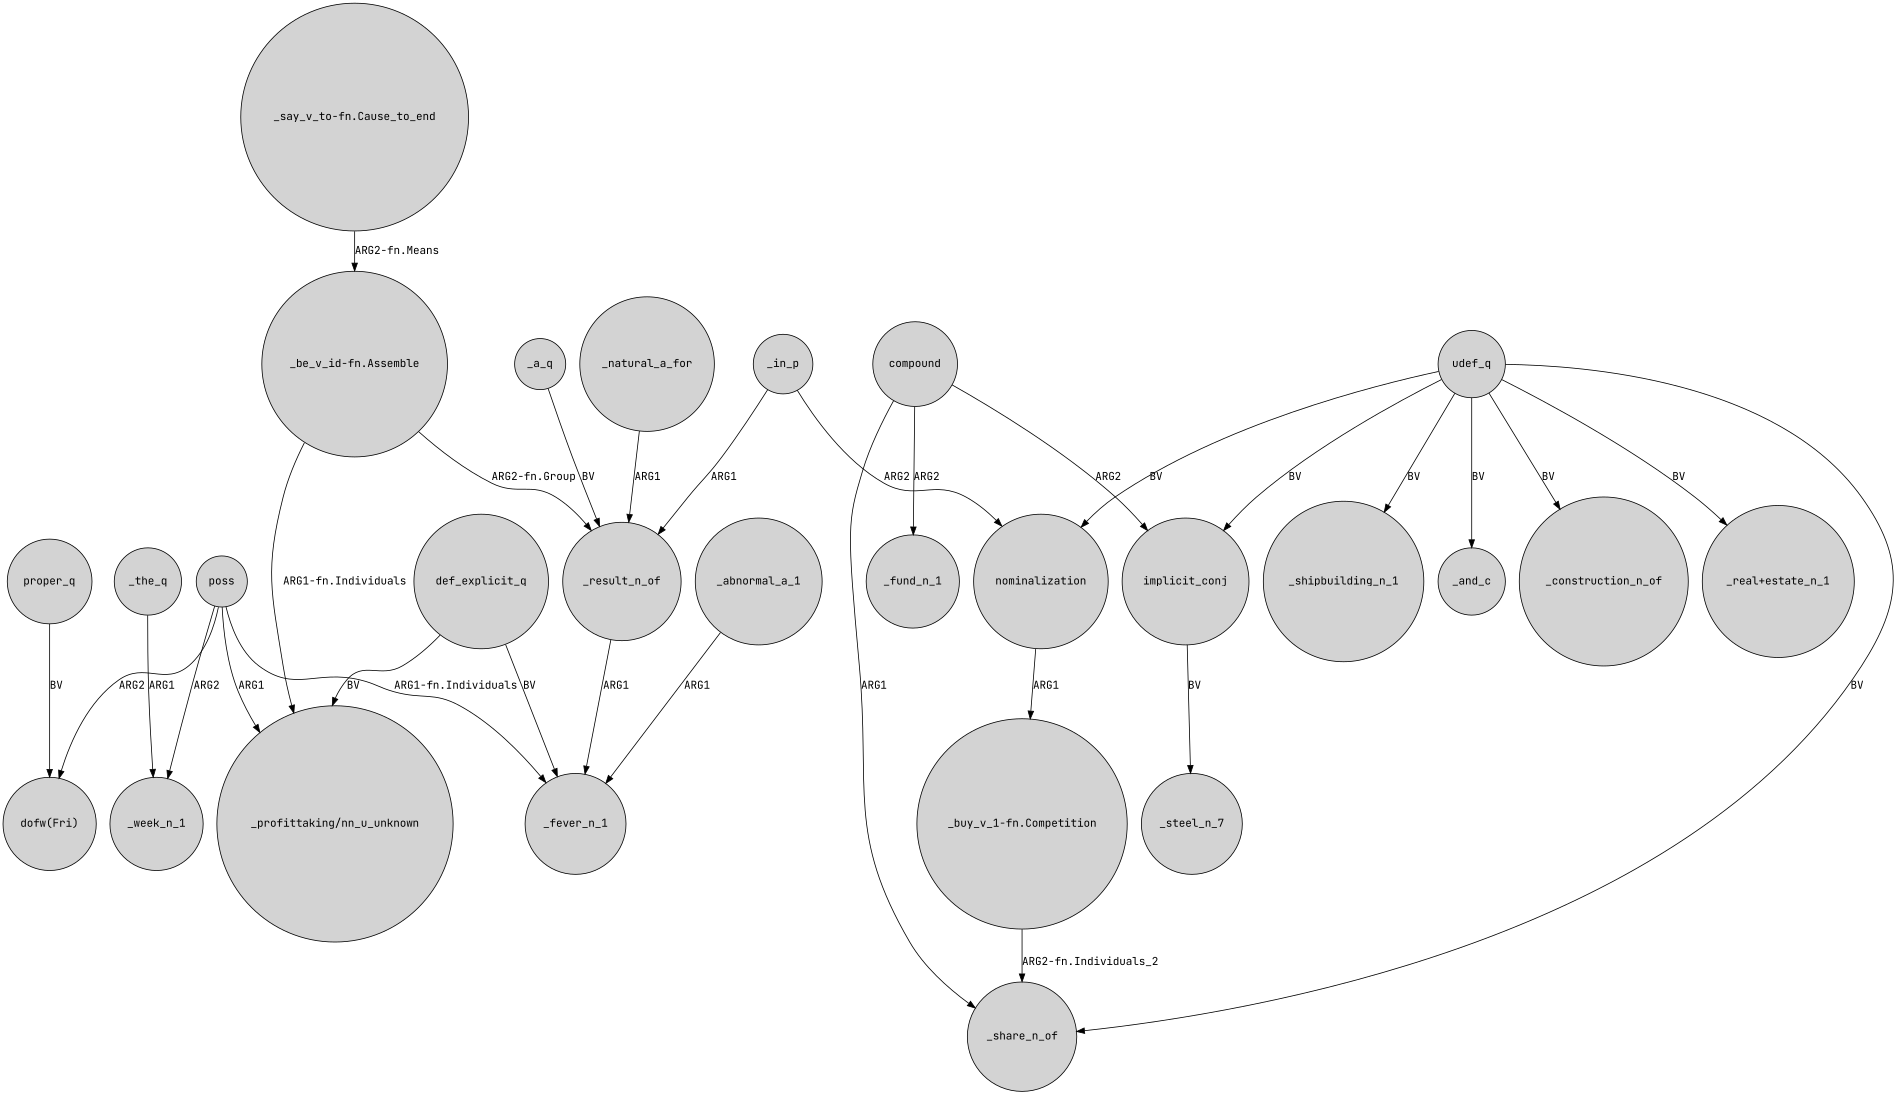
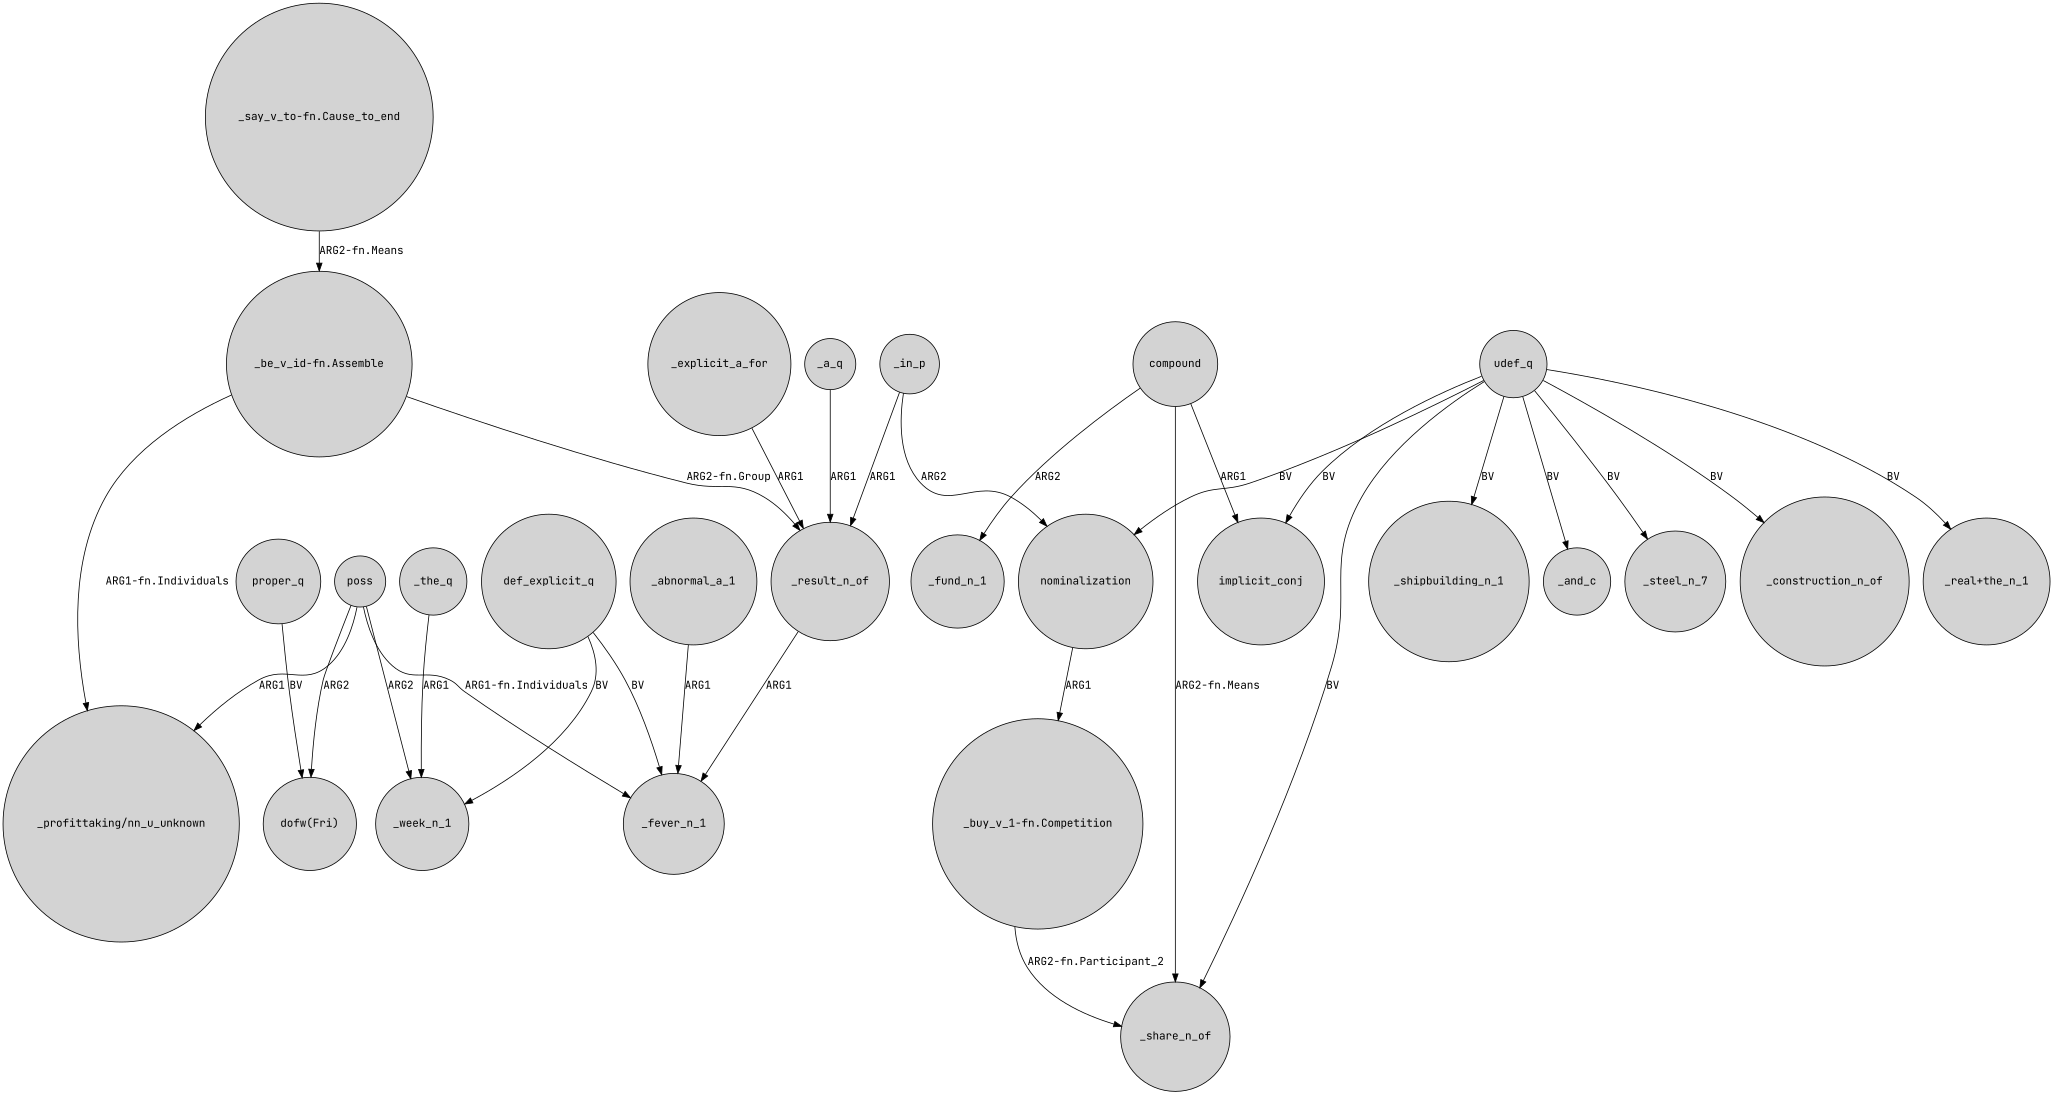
(647, 364) -> (719, 364)
(589, 477) -> (844, 477)
(1108, 477) -> (1233, 477)
(1778, 581) -> (1987, 581)
(387, 671) -> (560, 735)
(874, 686) -> (1218, 686)
(1189, 705) -> (1590, 460)
(1090, 962) -> (1096, 962)
